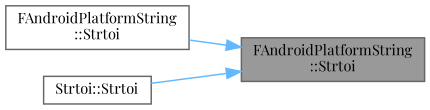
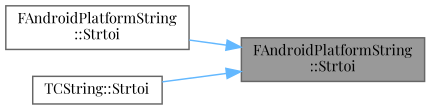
(97, 90) -> (97, 90)
